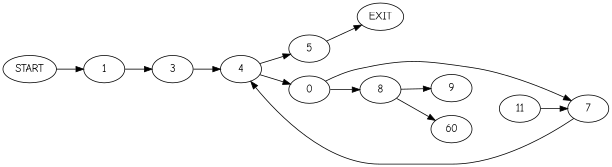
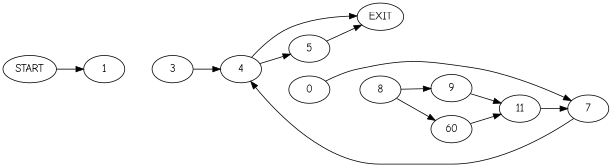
(135, 69) -> none
(272, 78) -> (296, 25)
(341, 90) -> none
none -> (482, 97)
none -> (482, 120)
